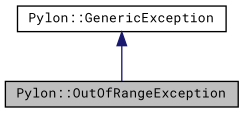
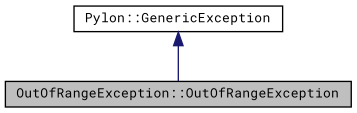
(122, 94) -> (178, 94)
